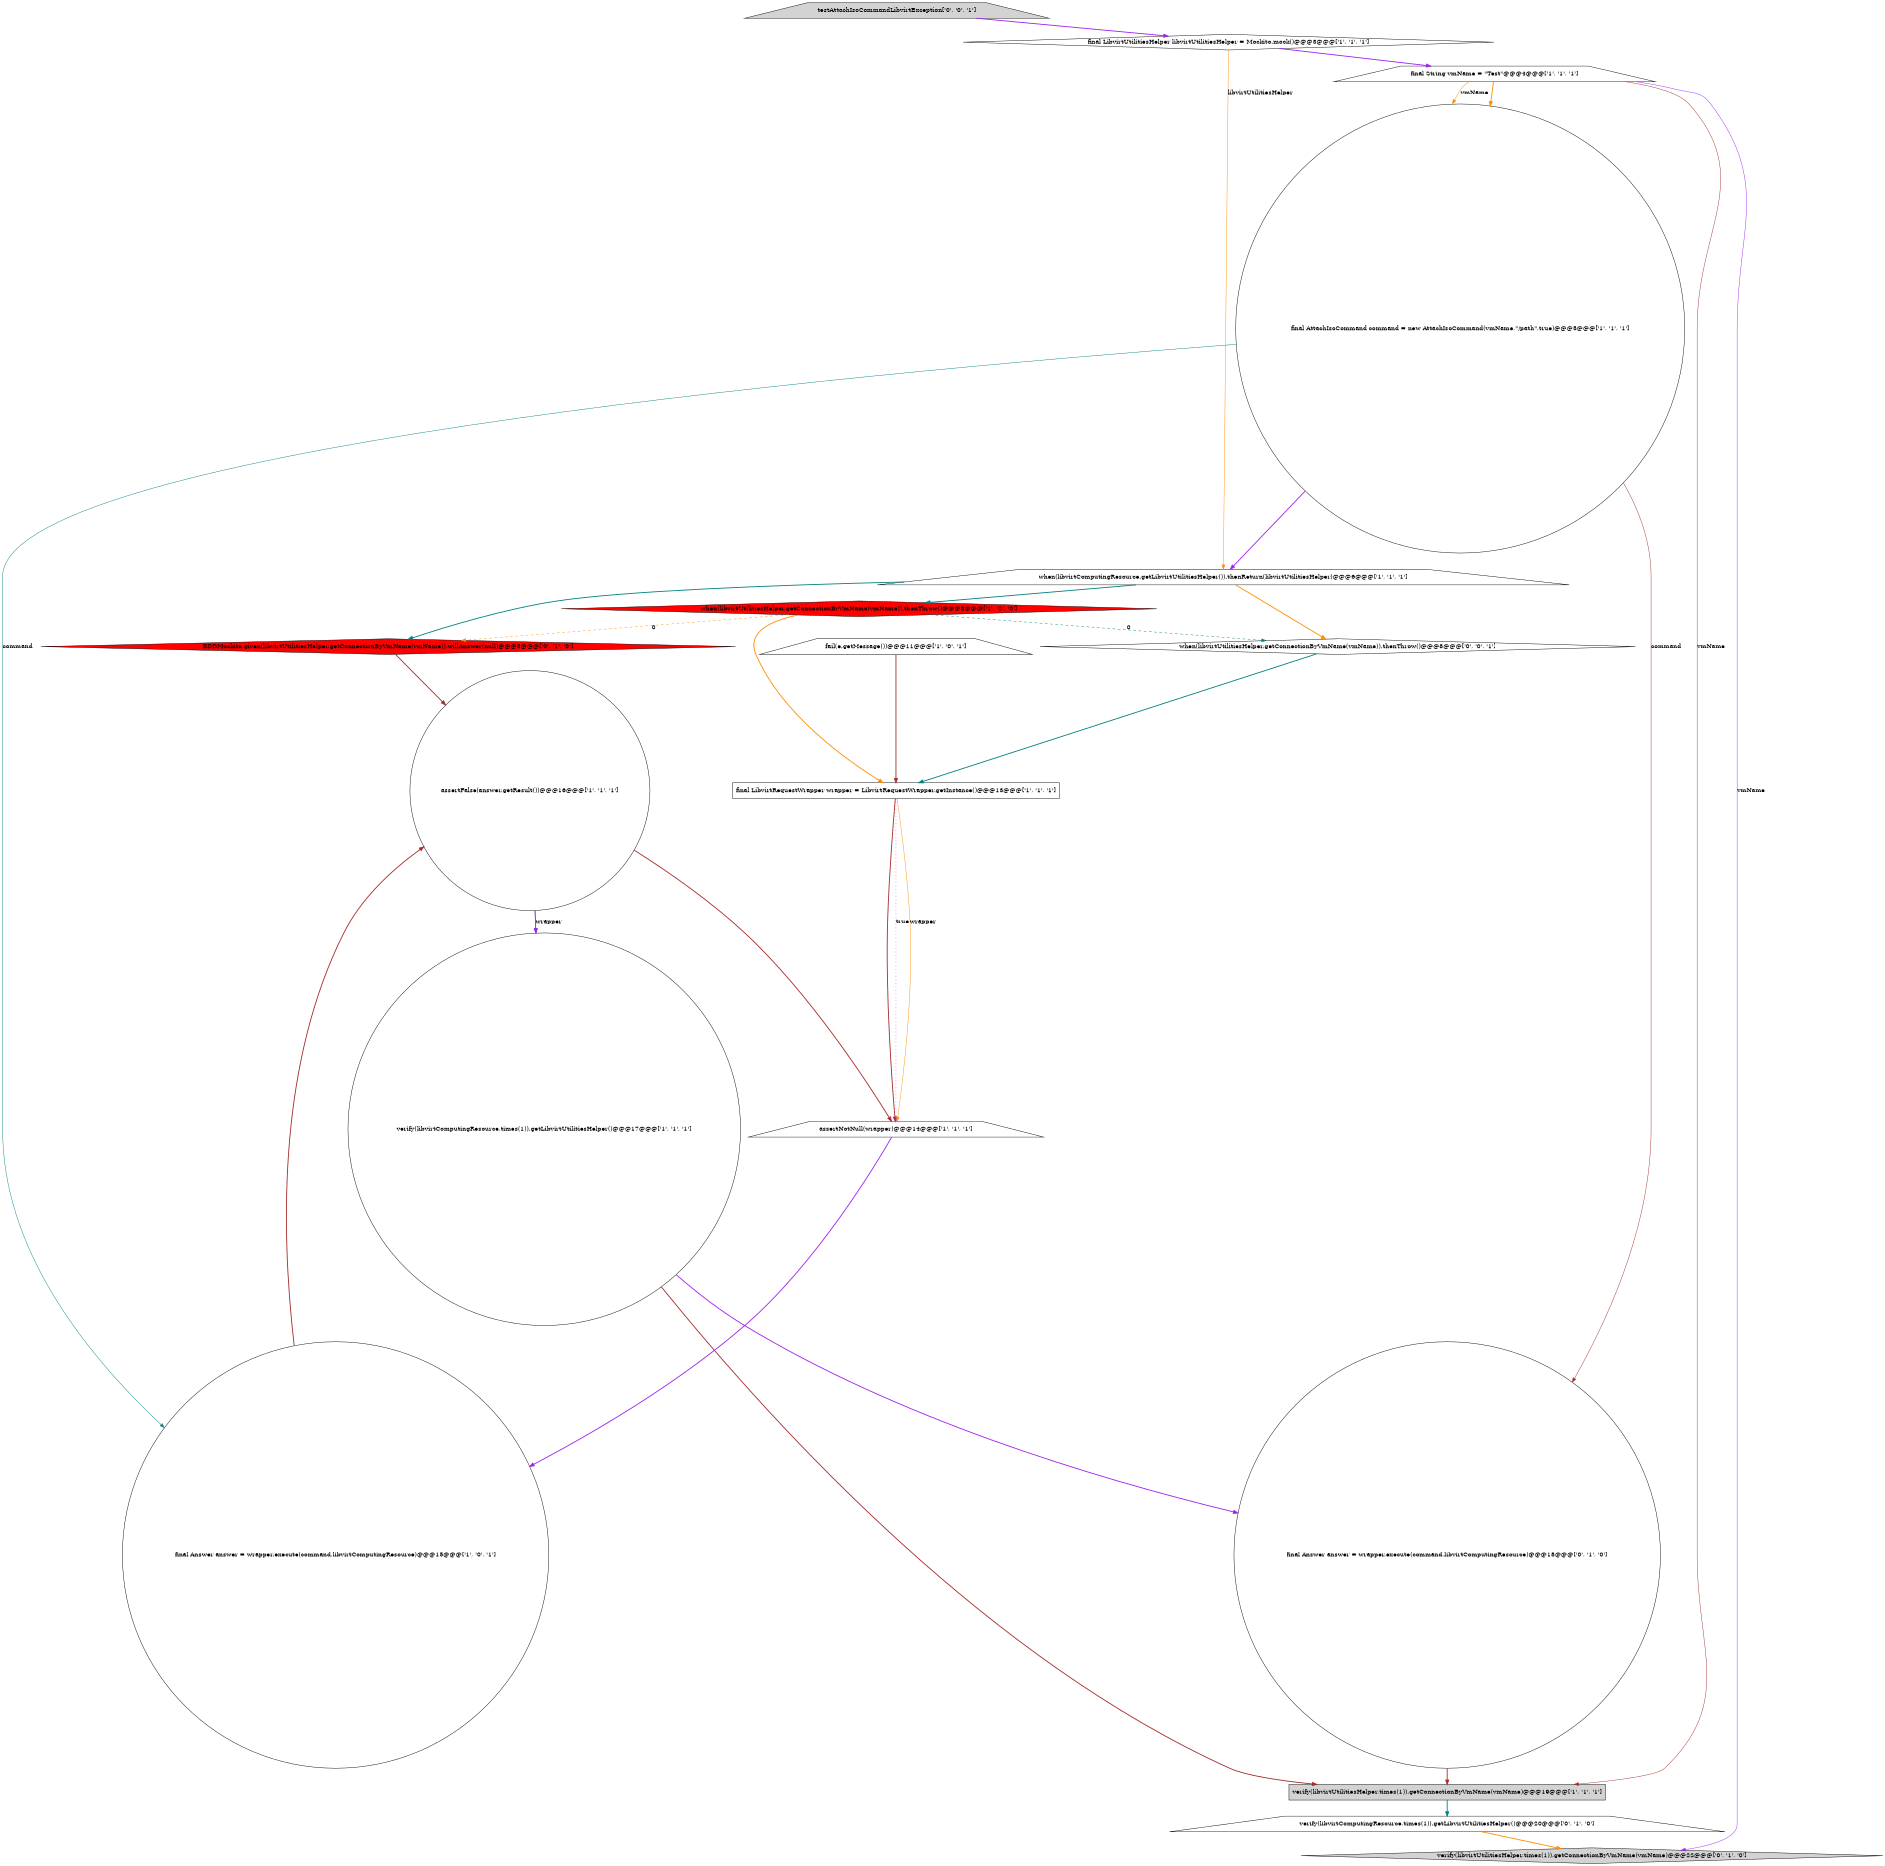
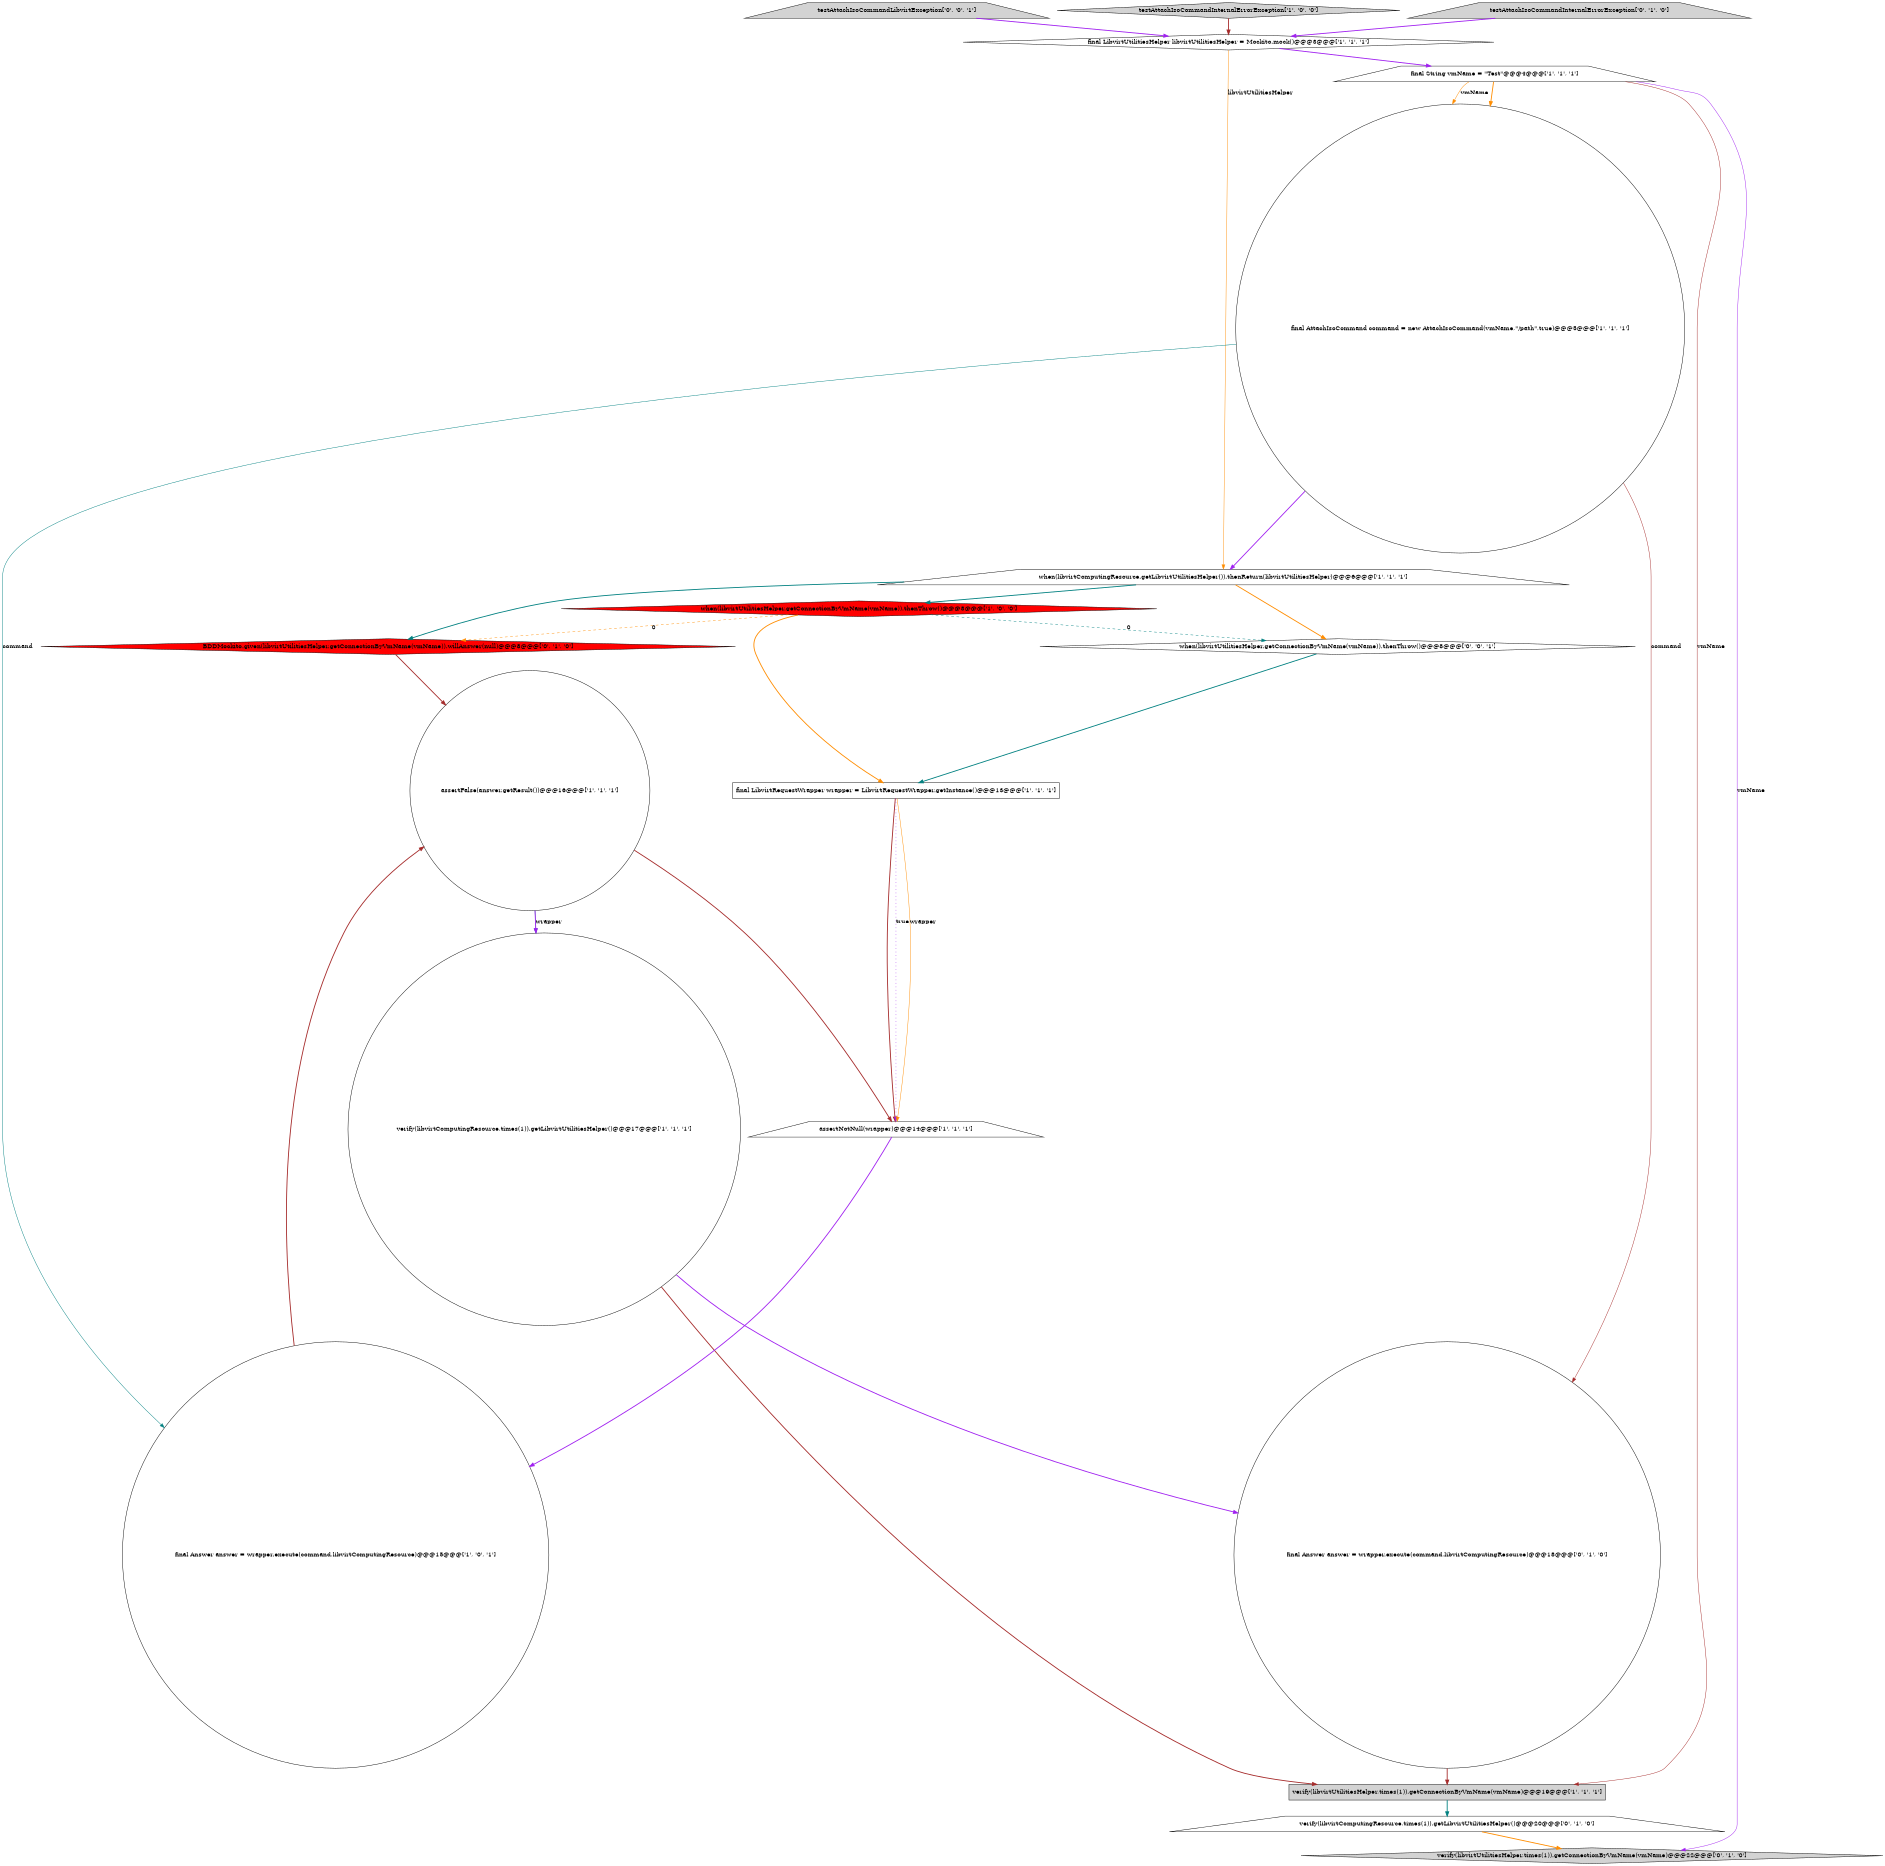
none -> (1229, 10)
none -> (1579, 10)
(896, 647) -> none
